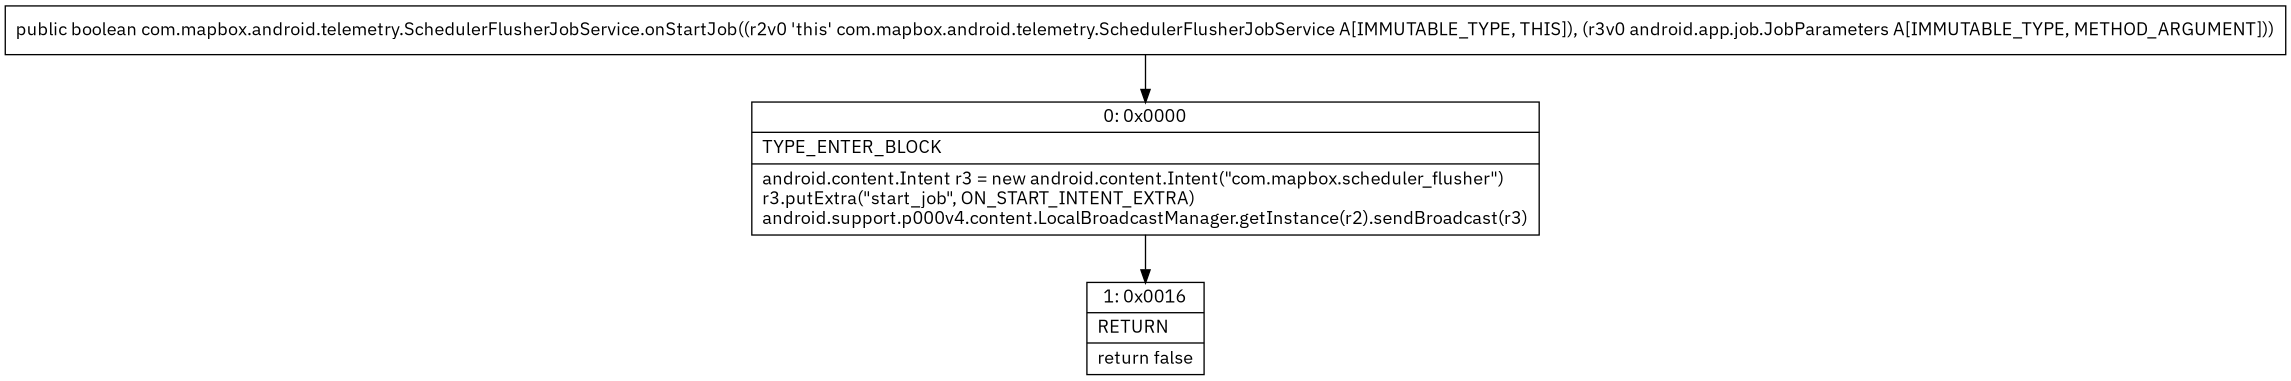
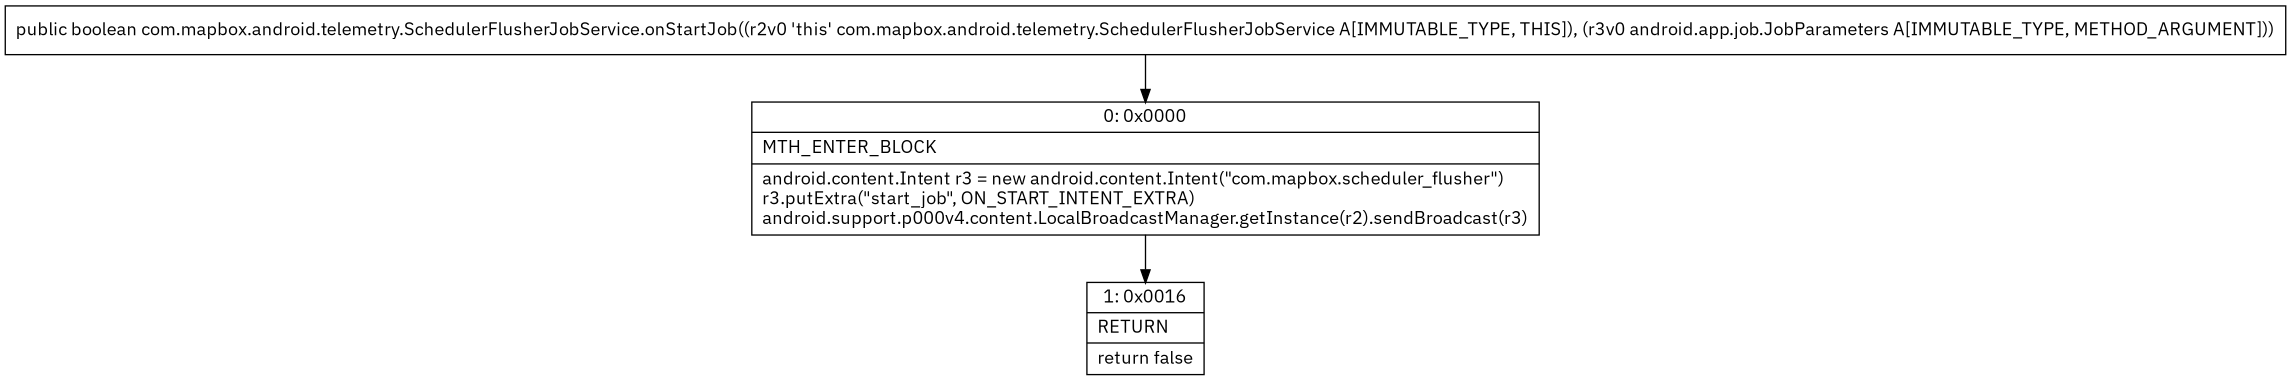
(853, 147) -> (850, 147)
